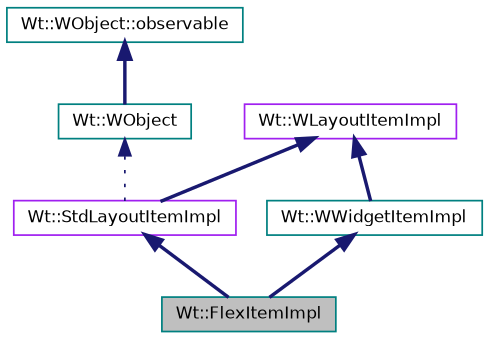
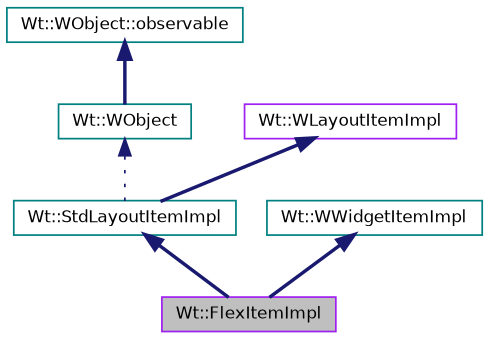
(365, 178) -> none
(125, 218) -> (125, 218)
(249, 314) -> (249, 314)
